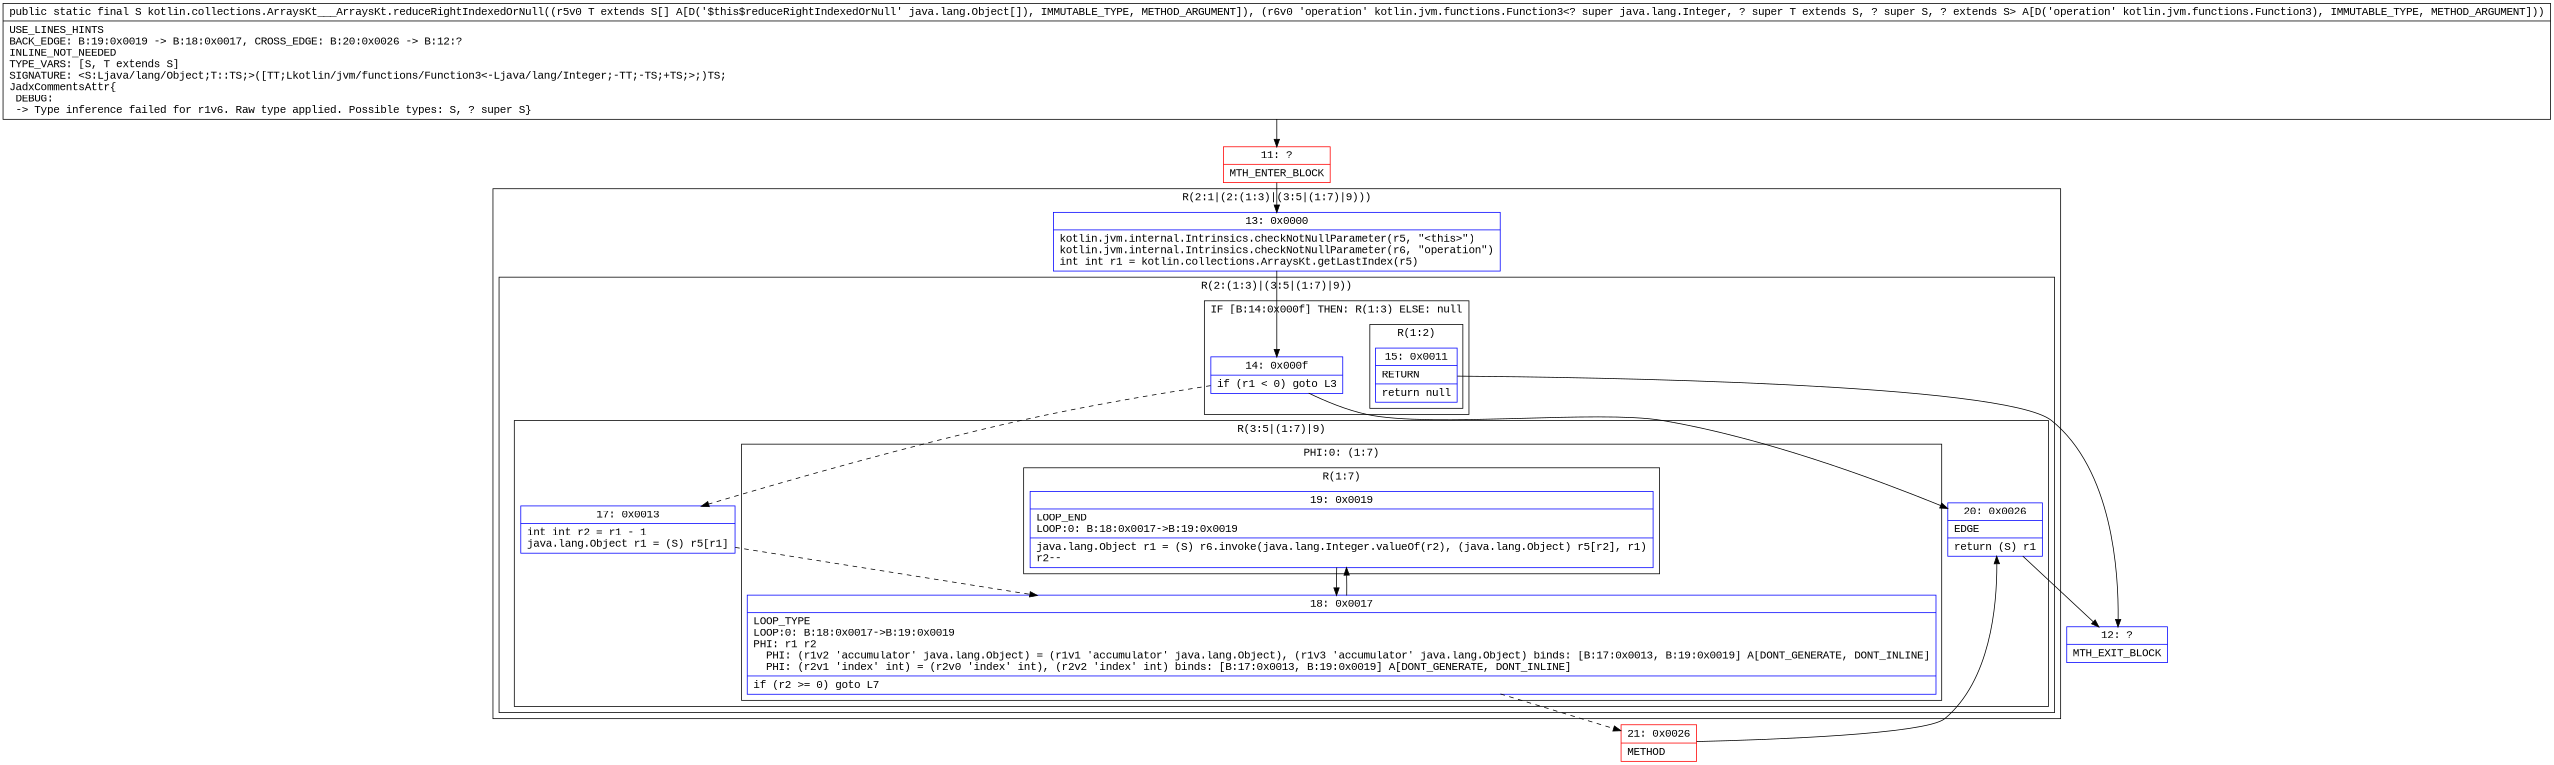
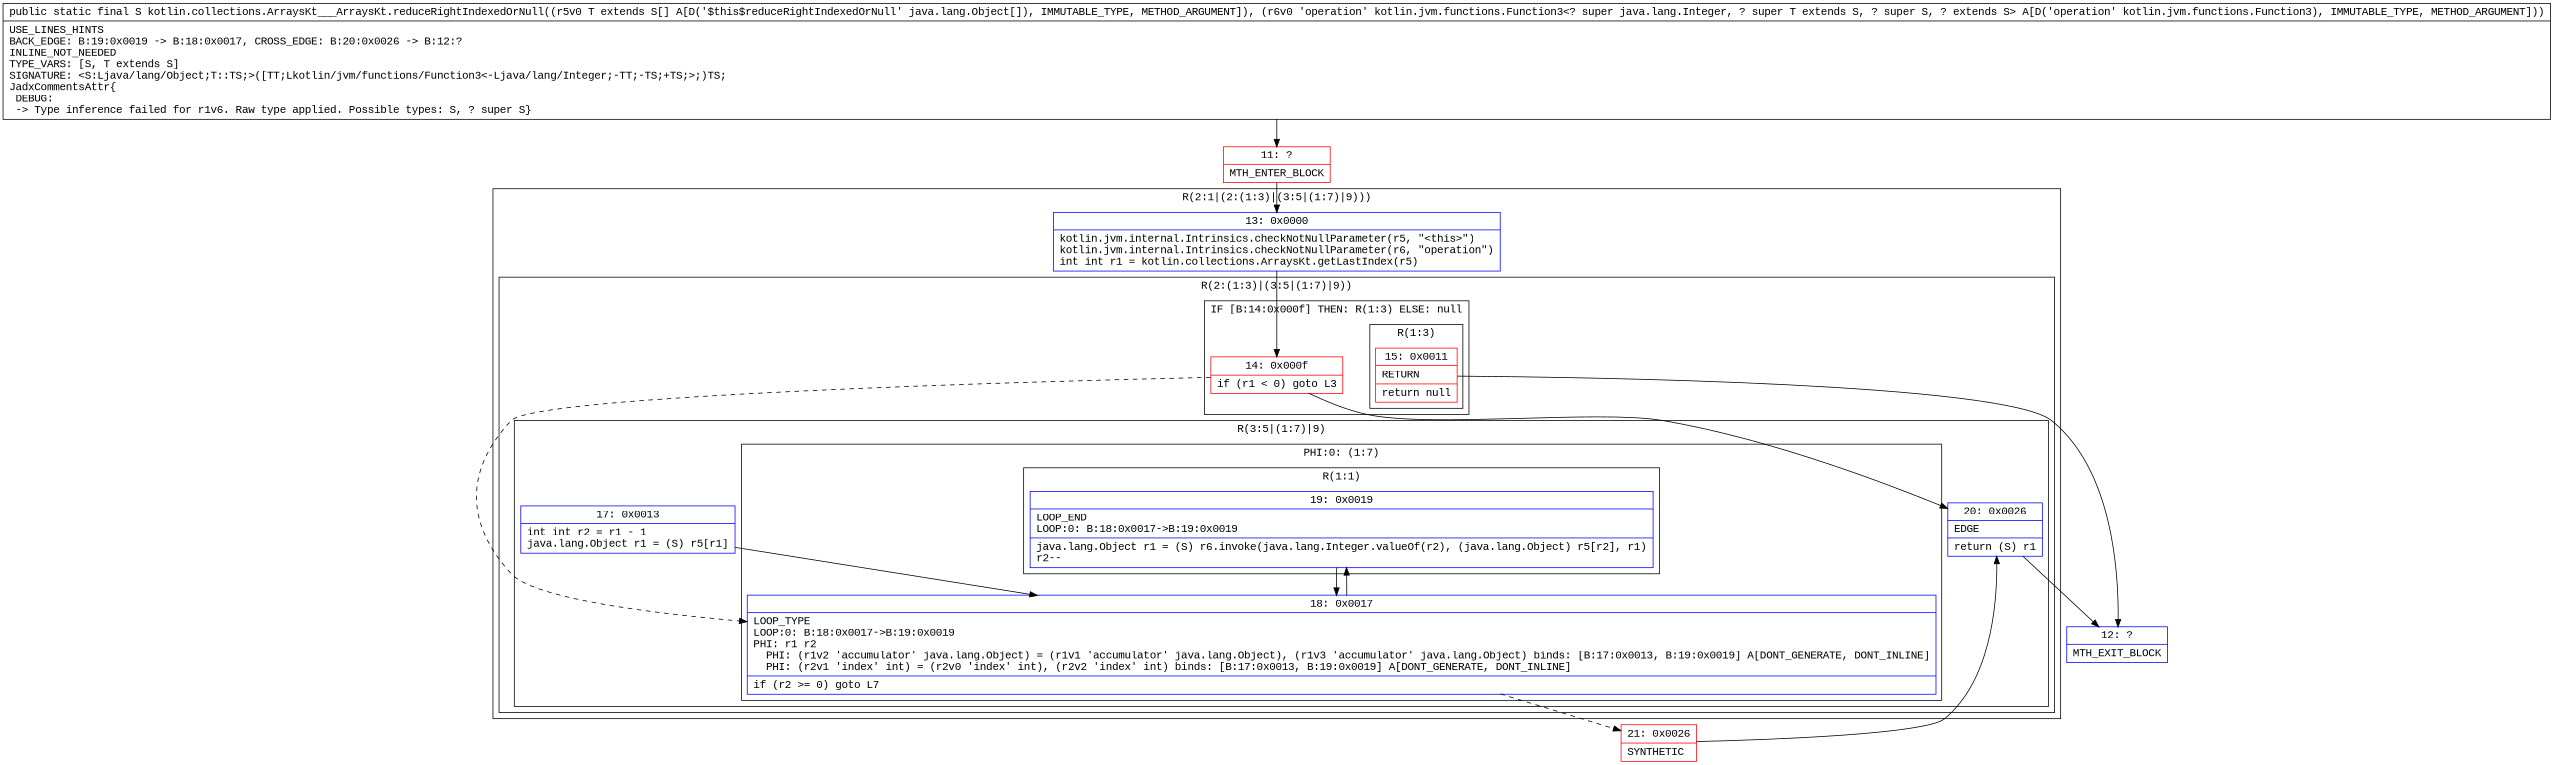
(1416, 333) -> (1416, 333)
(1277, 375) -> (1277, 375)
(1416, 375) -> (1416, 375)
(957, 436) -> (657, 400)
(1342, 477) -> (1342, 477)
(882, 571) -> (882, 571)
(1646, 752) -> (1656, 752)
